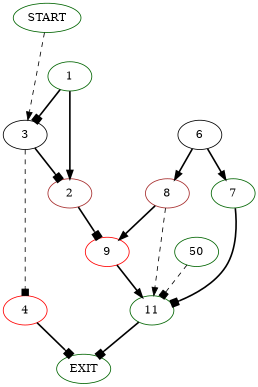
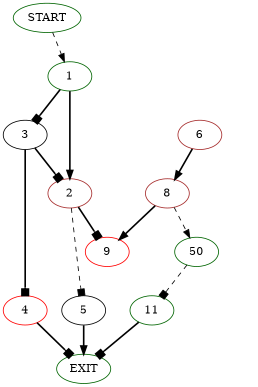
(37, 72) -> (57, 43)
(200, 135) -> (200, 135)
(233, 193) -> none
(25, 218) -> (25, 218)
(160, 248) -> (180, 219)
(127, 278) -> none
none -> (84, 310)
